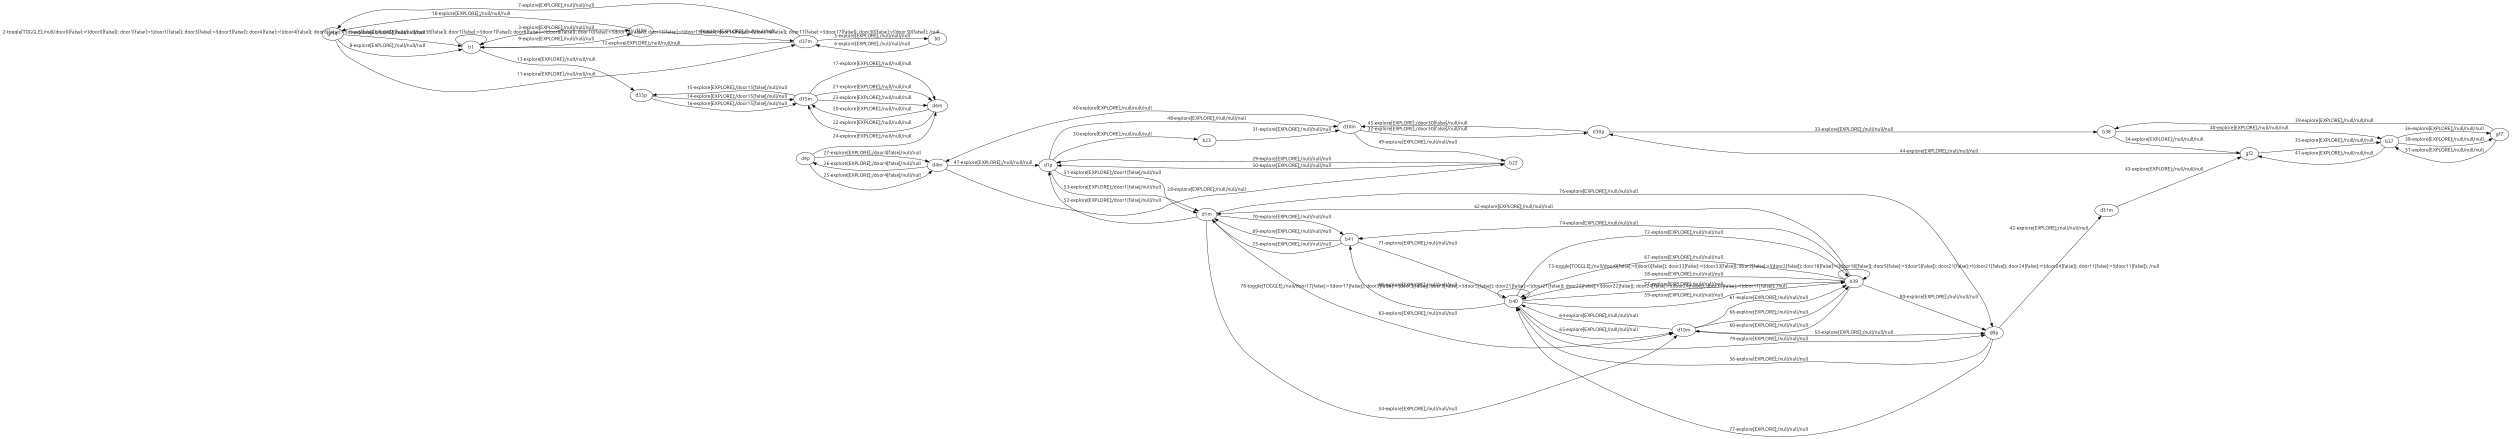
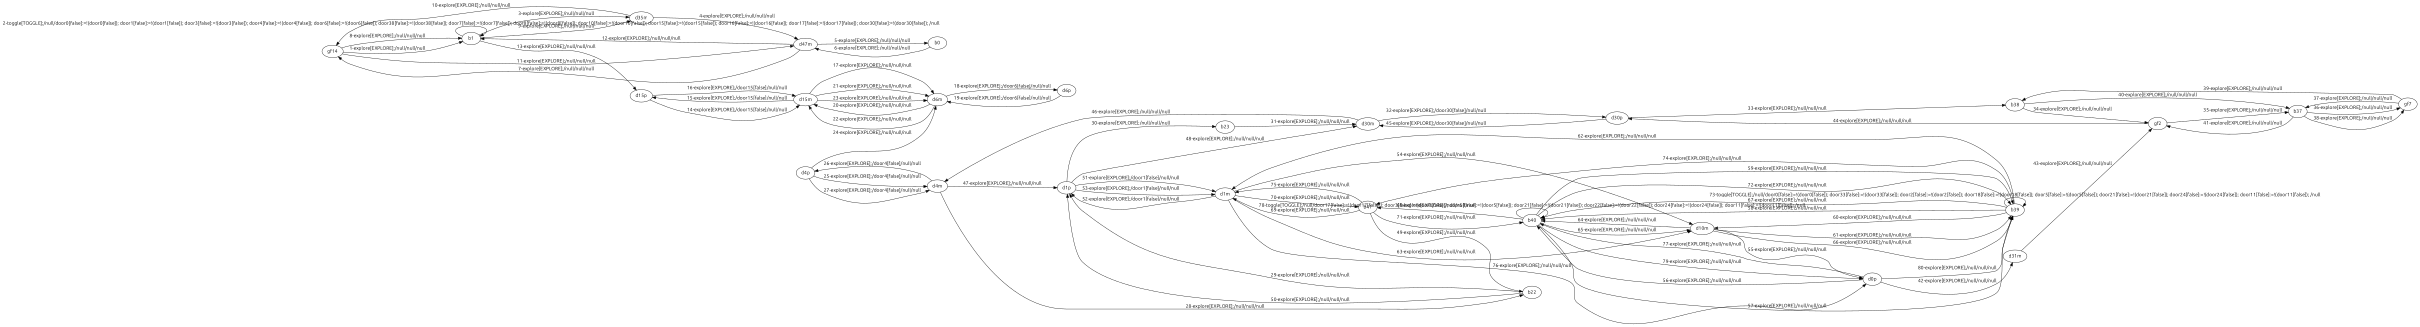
(806, 42) -> (806, 44)
none -> (1067, 91)
(641, 95) -> (641, 96)
(1425, 151) -> (1454, 237)
(1922, 307) -> (1966, 274)
